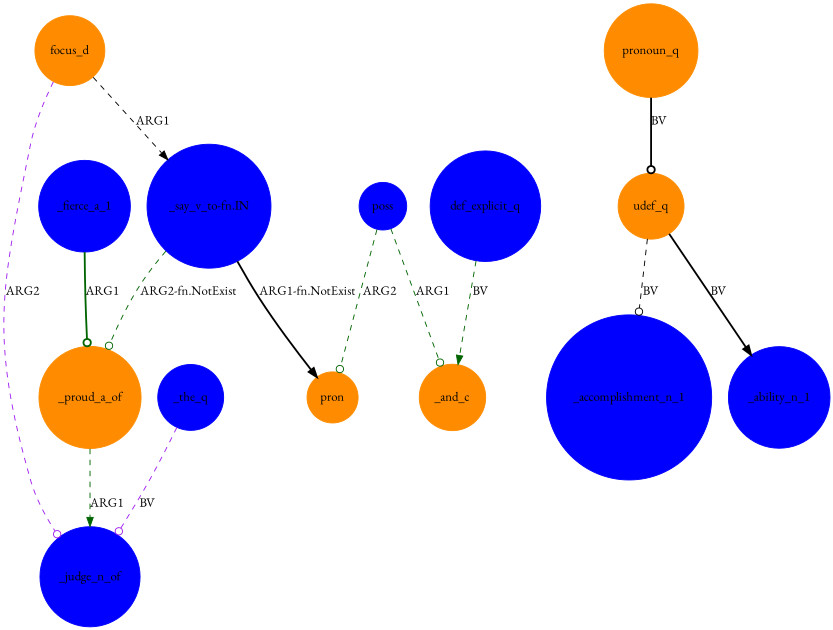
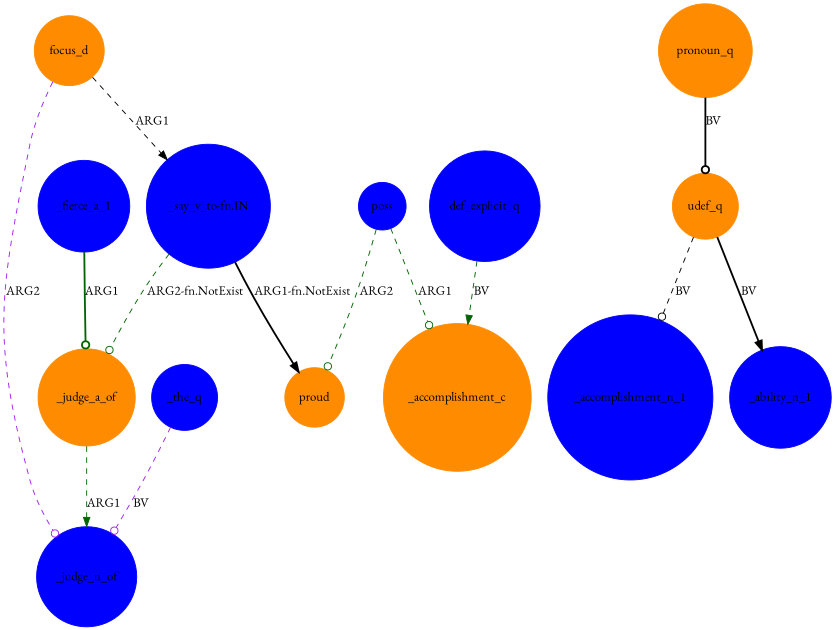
(90, 397) -> (87, 397)
(333, 397) -> (315, 397)
(452, 397) -> (457, 397)
